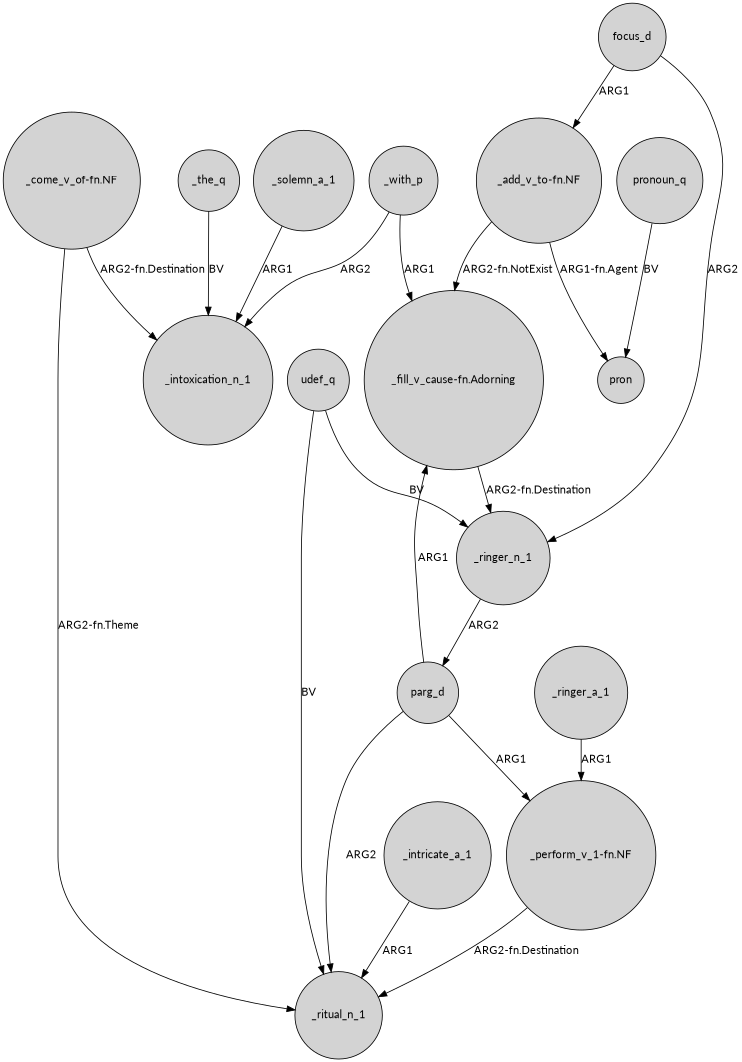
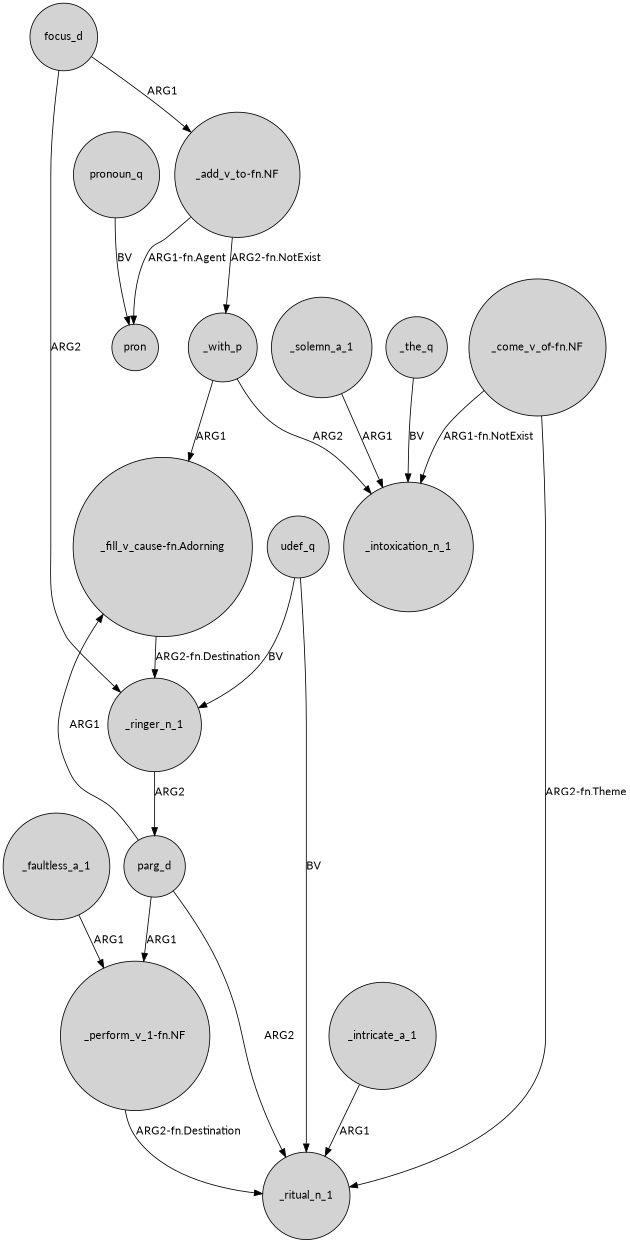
(470, 250) -> (229, 271)
(153, 270) -> (489, 437)
(581, 693) -> (56, 866)
